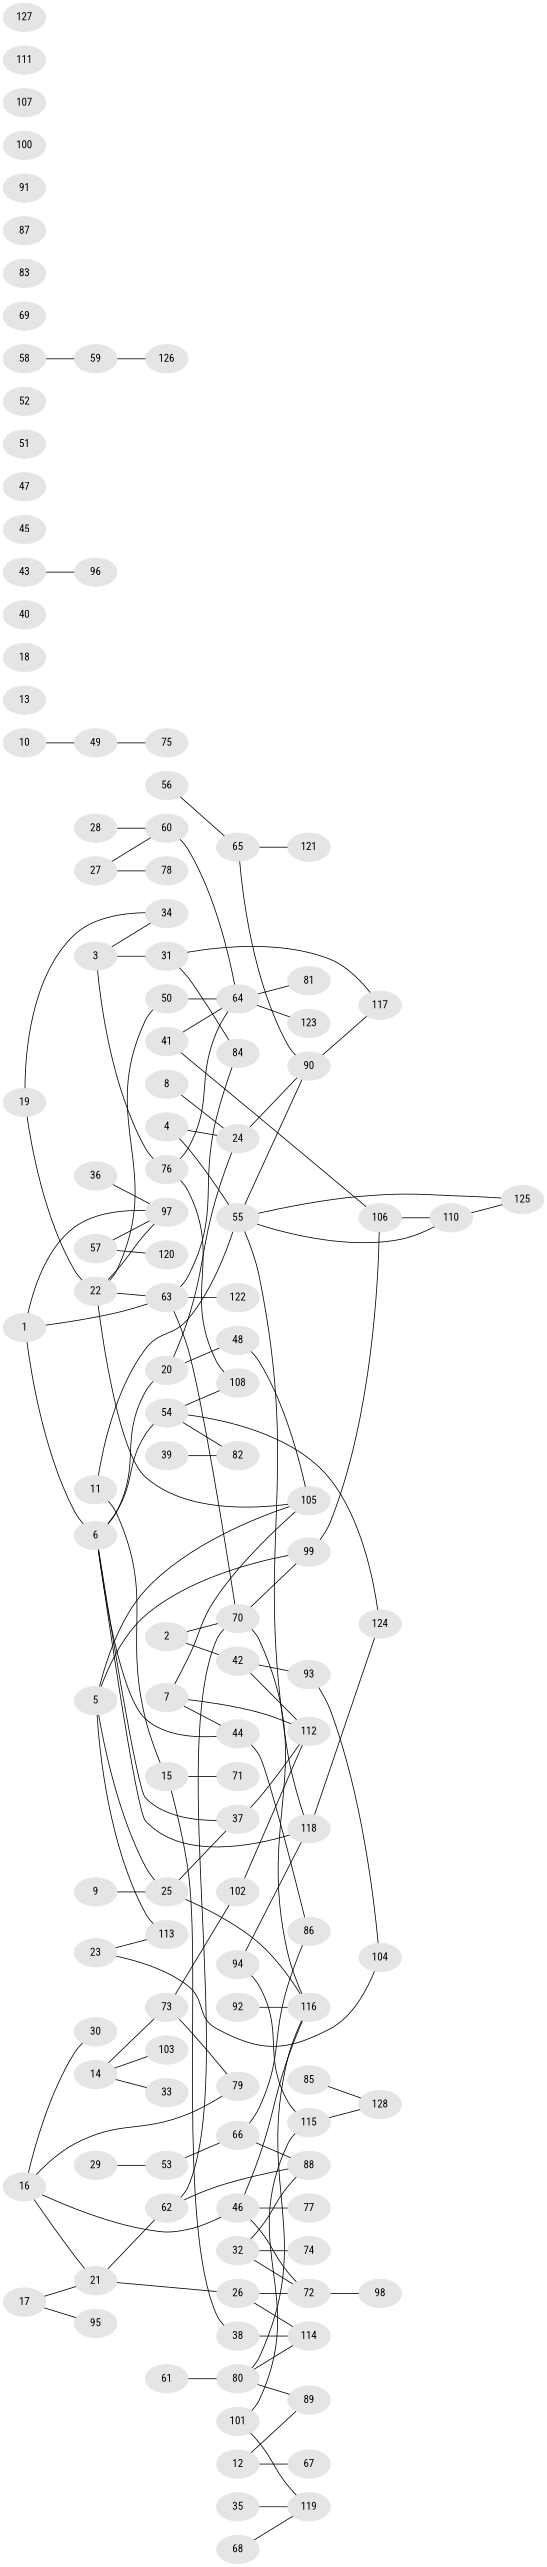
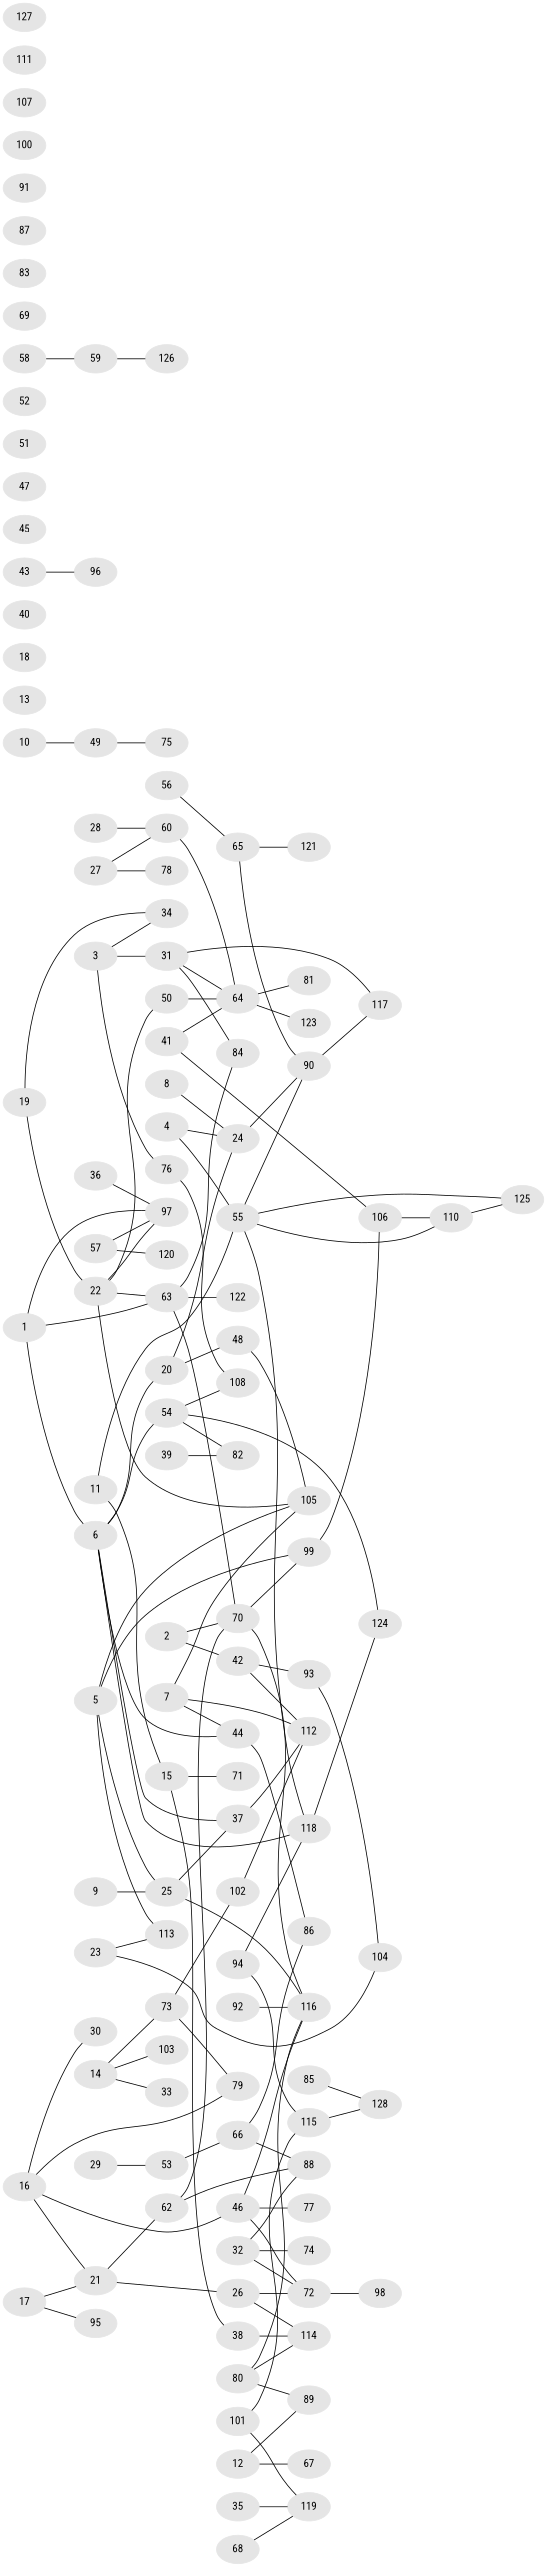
(205, 1086) -> (202, 978)
(167, 2379) -> none
